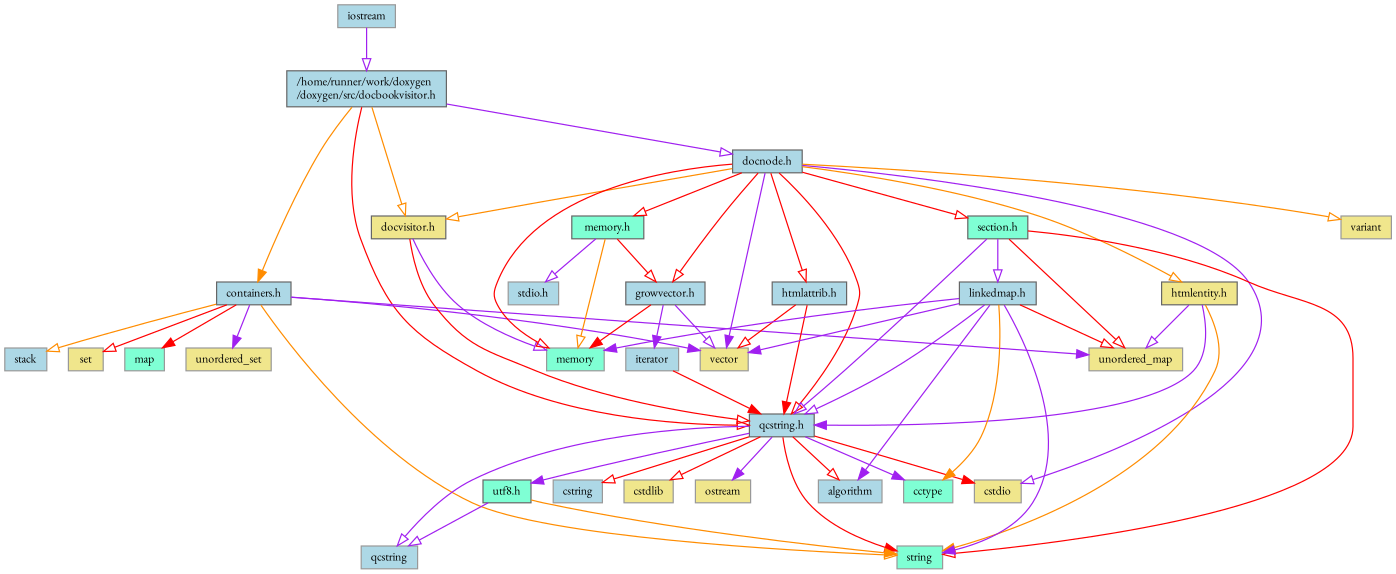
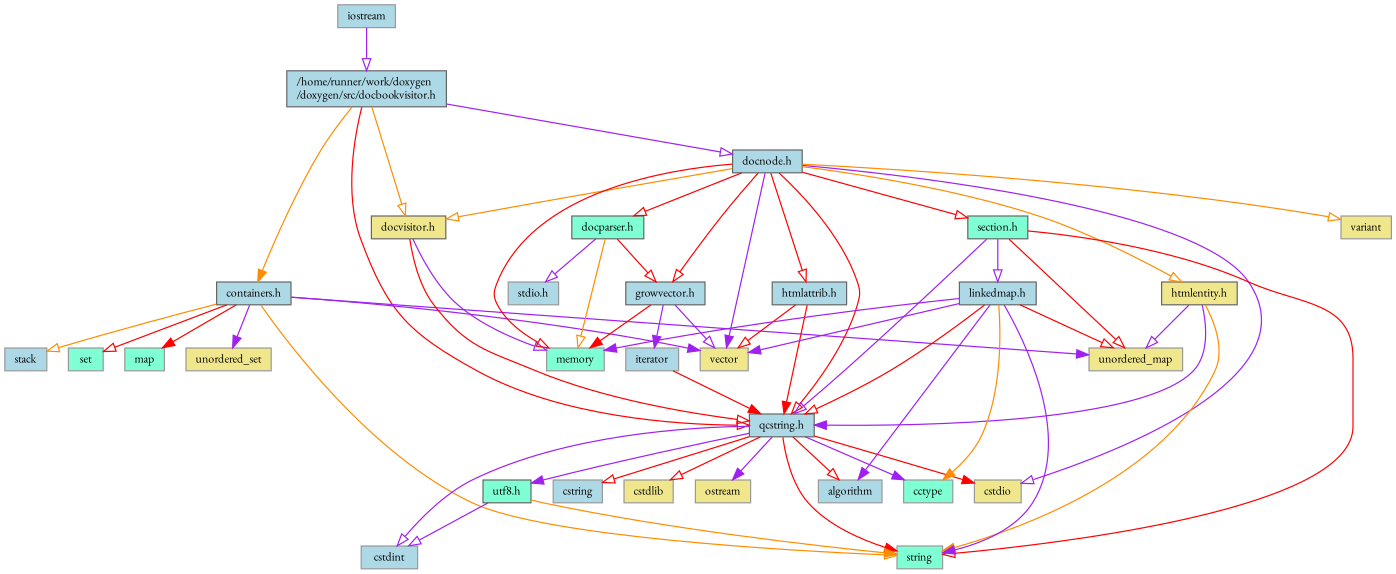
(608, 227) -> (608, 227)
(86, 359) -> (86, 359)
(904, 362) -> (904, 362)
(389, 557) -> (389, 557)
